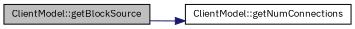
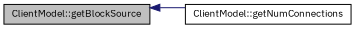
(163, 21) -> (173, 8)
